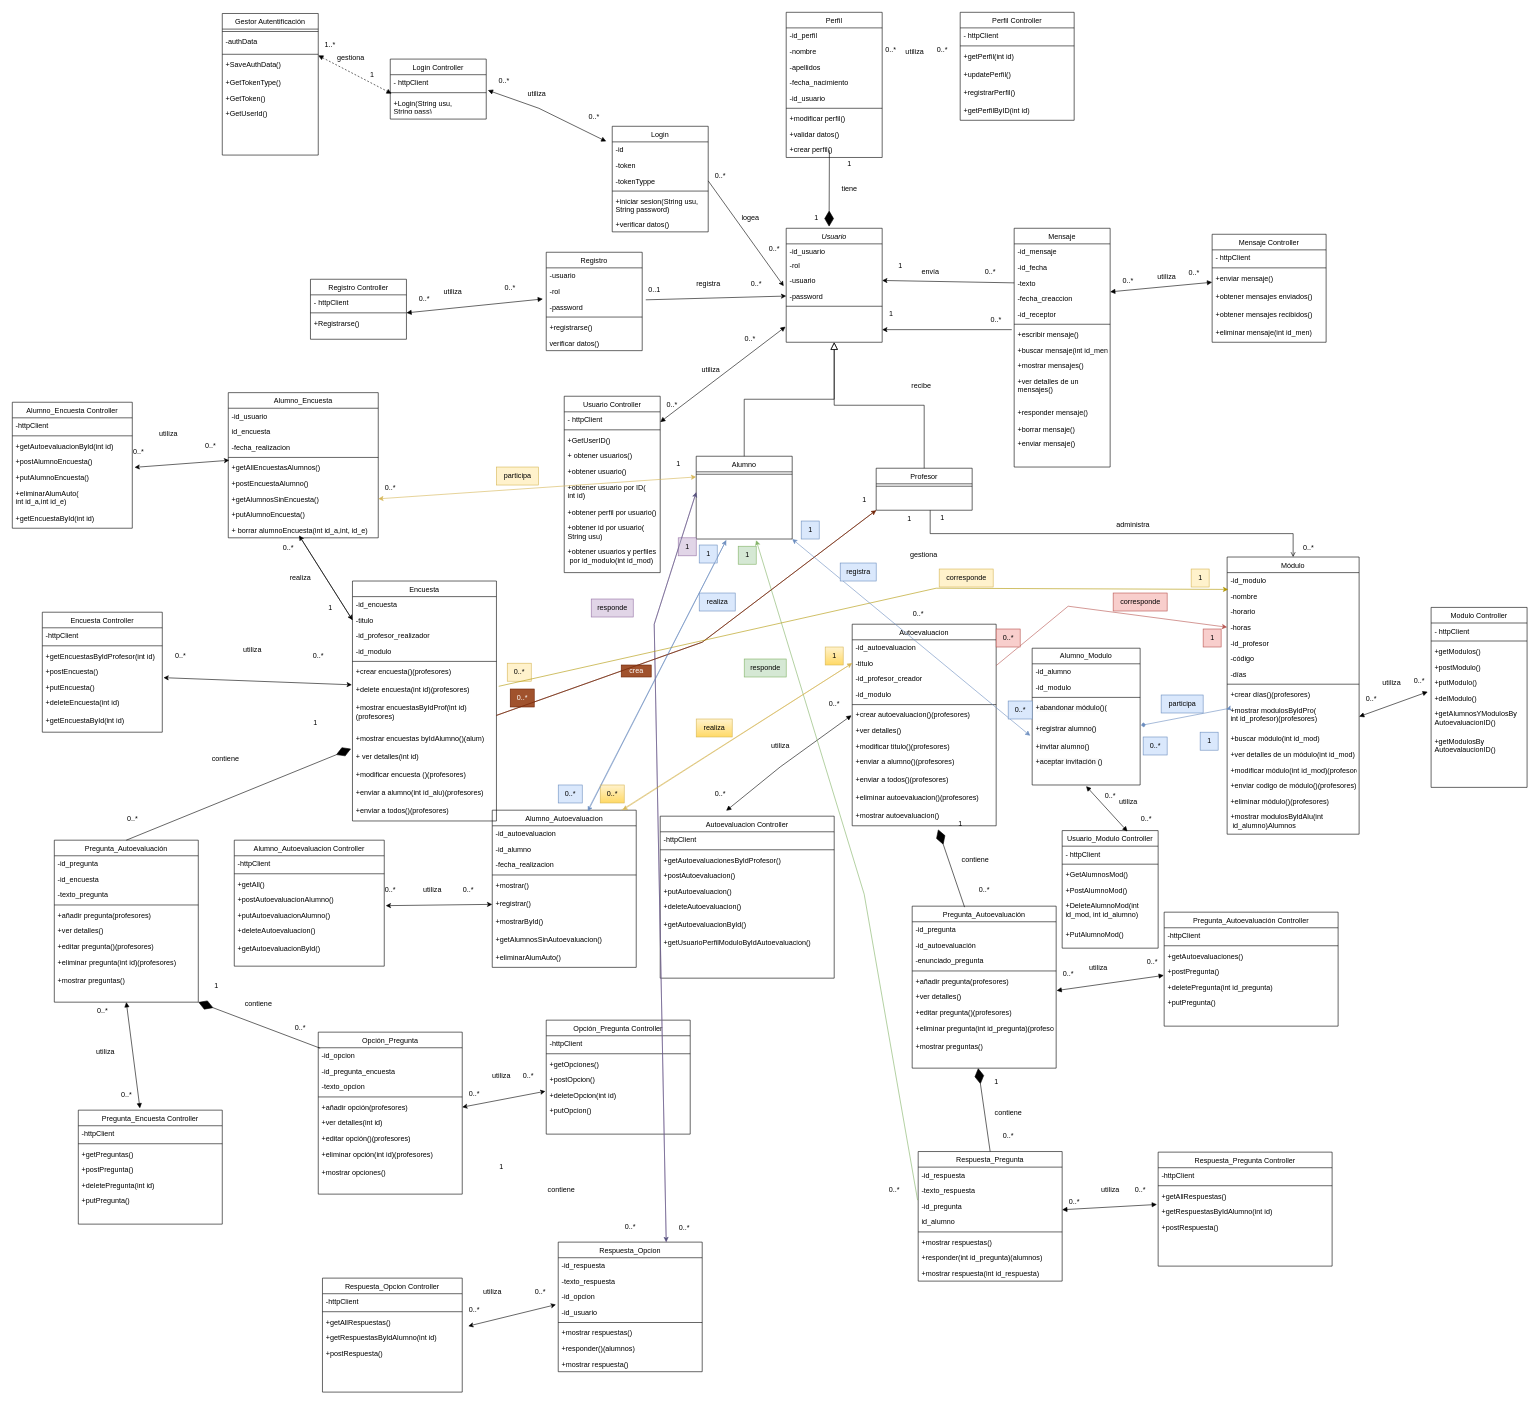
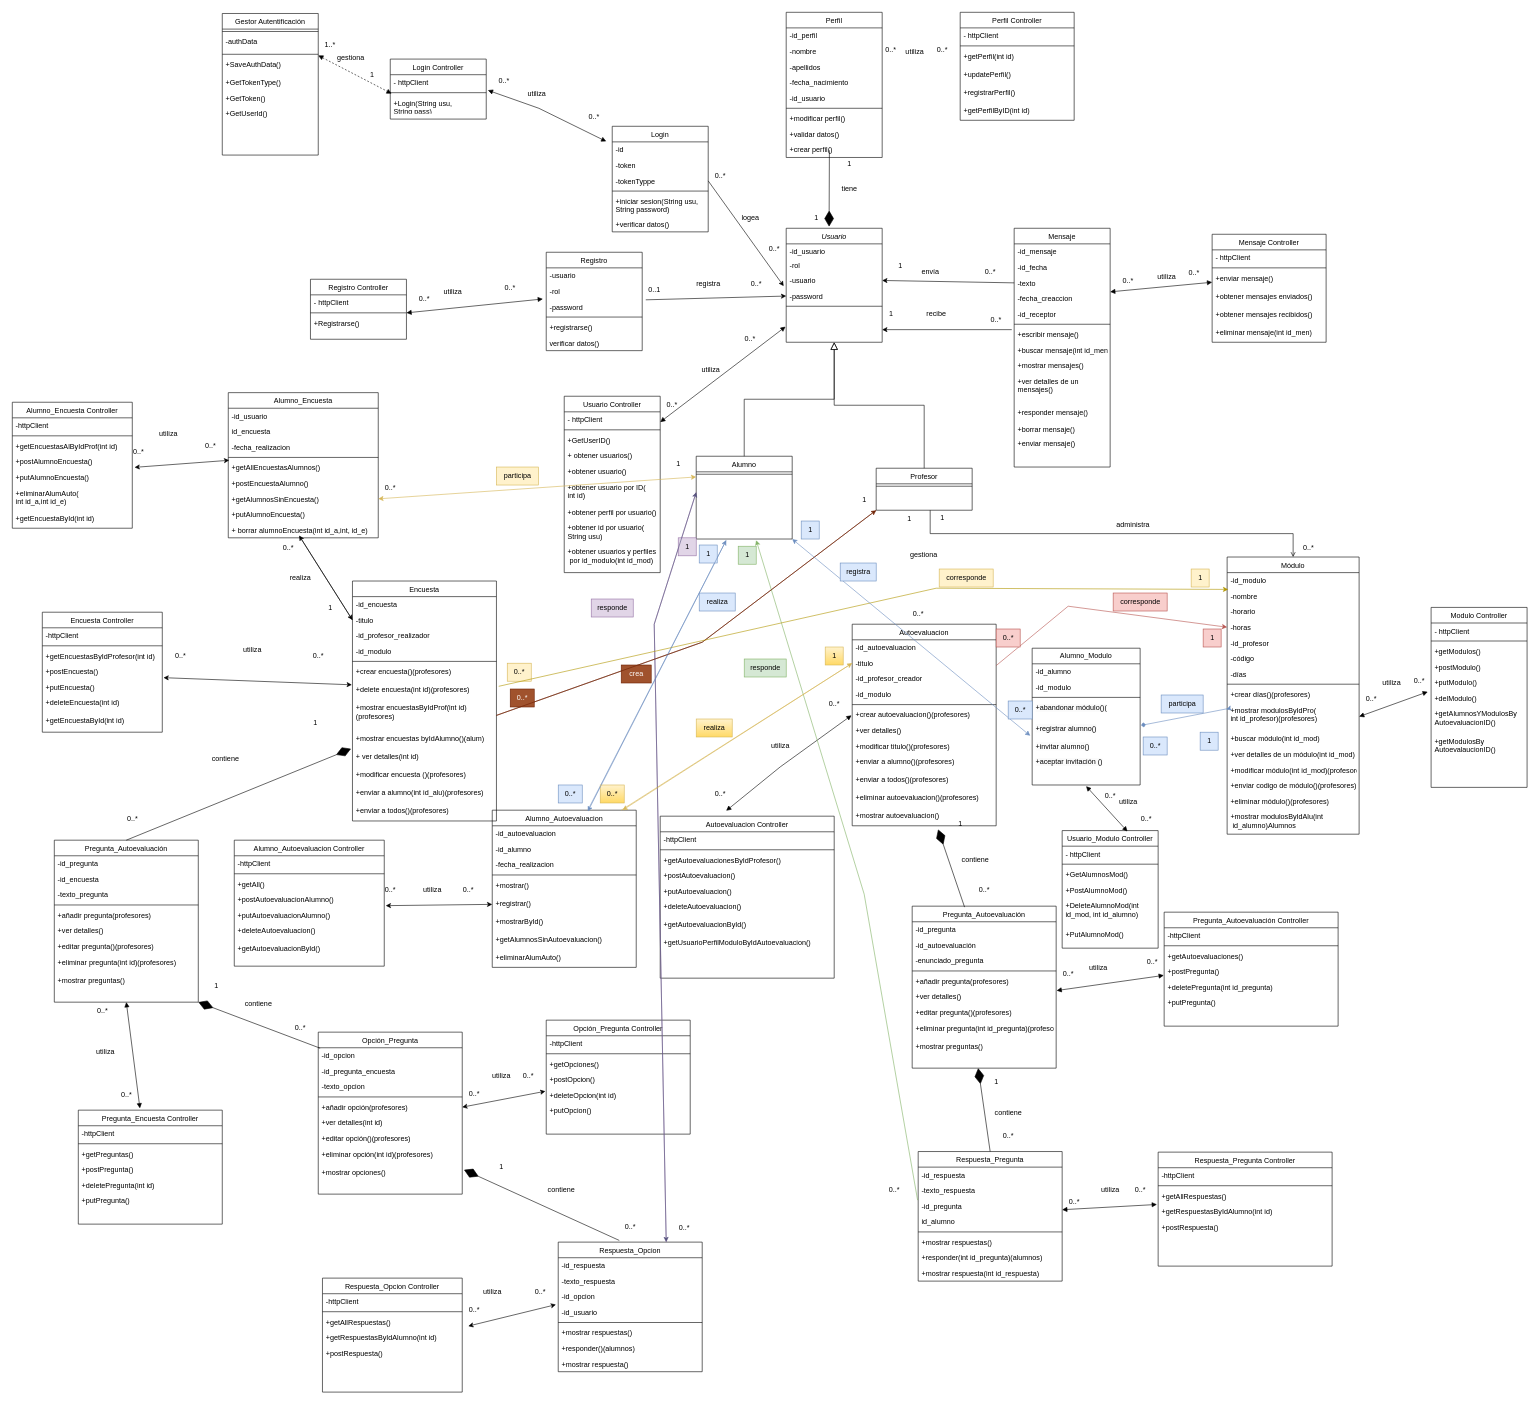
(921, 386) -> (936, 314)
(71, 446) -> (74, 446)
(636, 671) -> (636, 674)
none -> (549, 1209)
